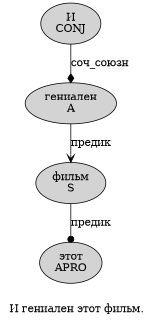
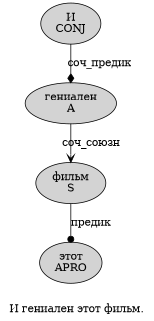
(100, 63) -> (100, 63)
(91, 143) -> (91, 143)
